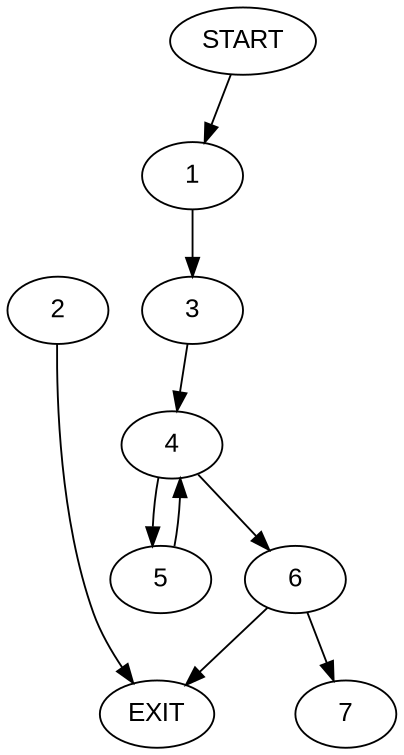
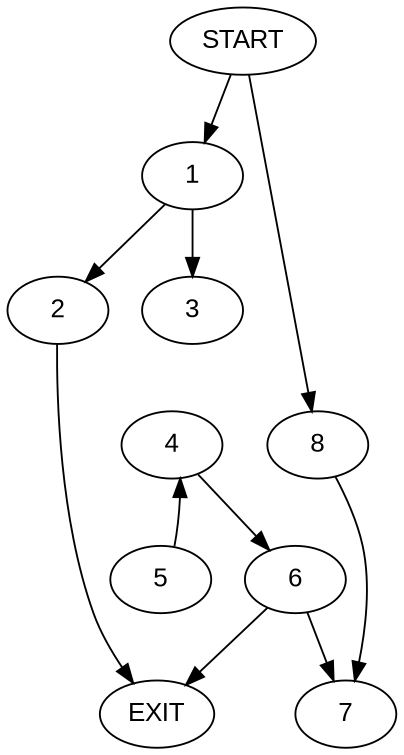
none -> (132, 236)
(184, 368) -> none
none -> (318, 445)
(155, 502) -> none
